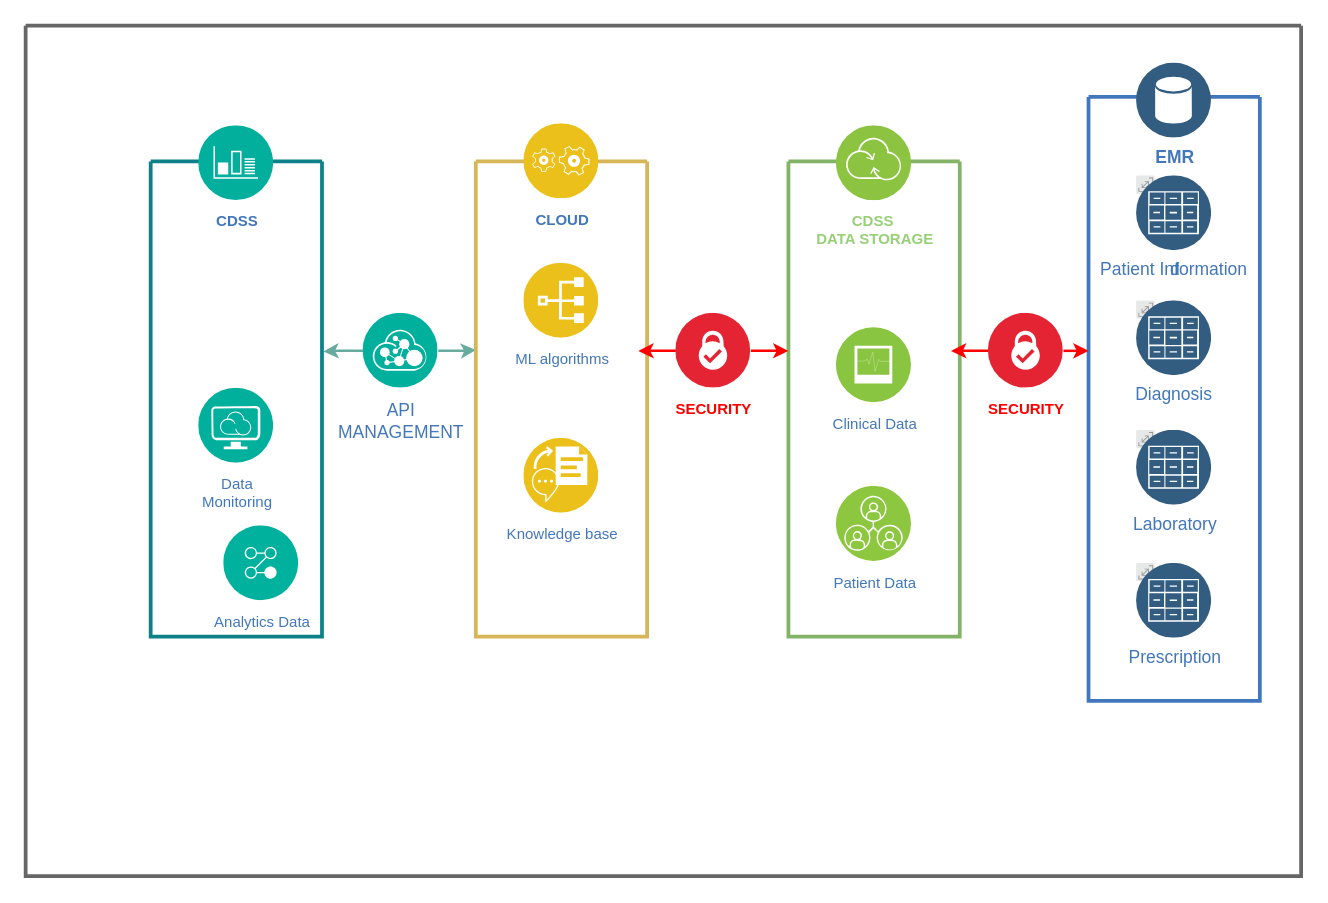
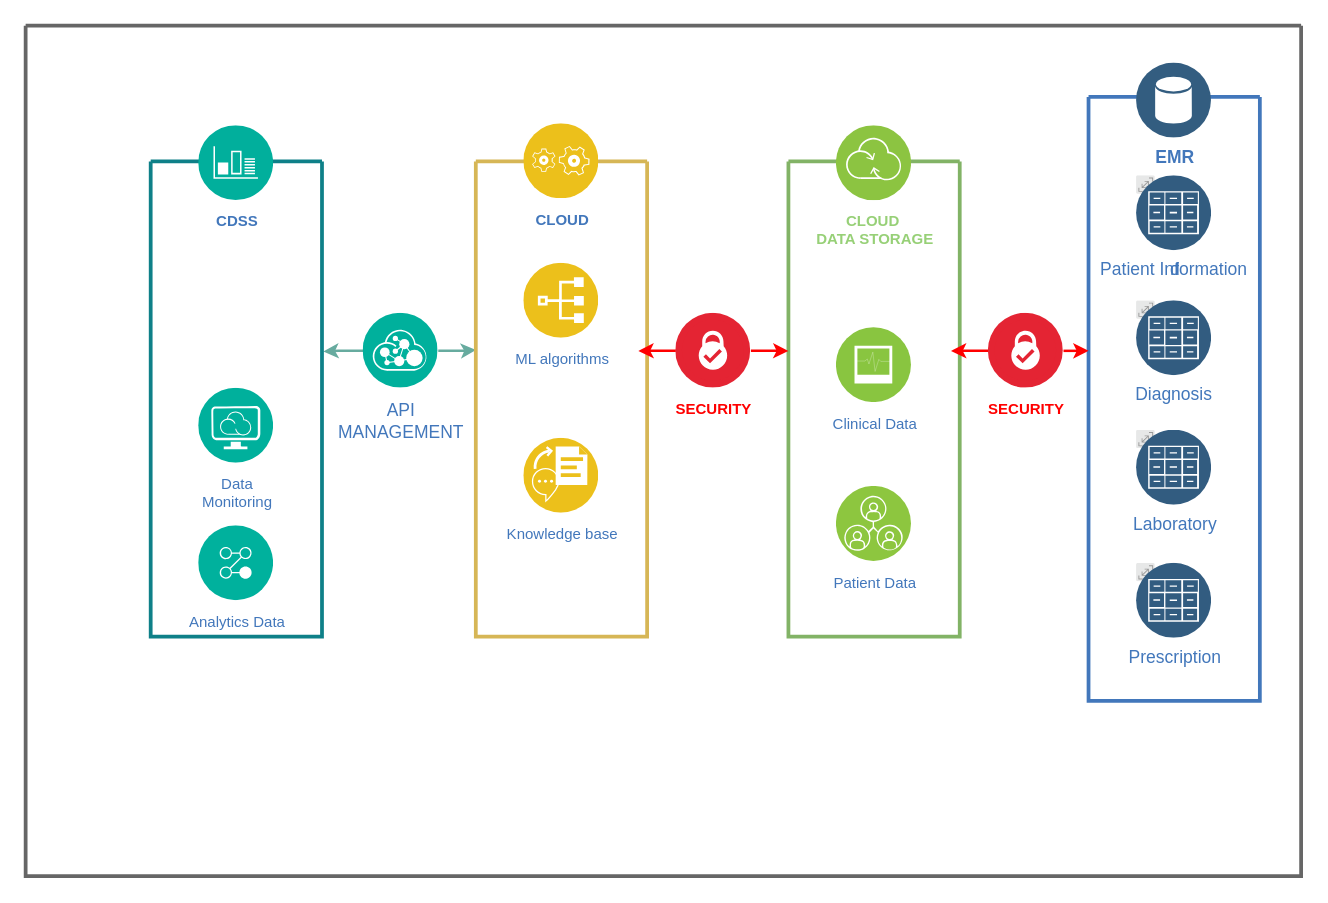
(875, 231) -> (875, 231)
(261, 563) -> (236, 563)
